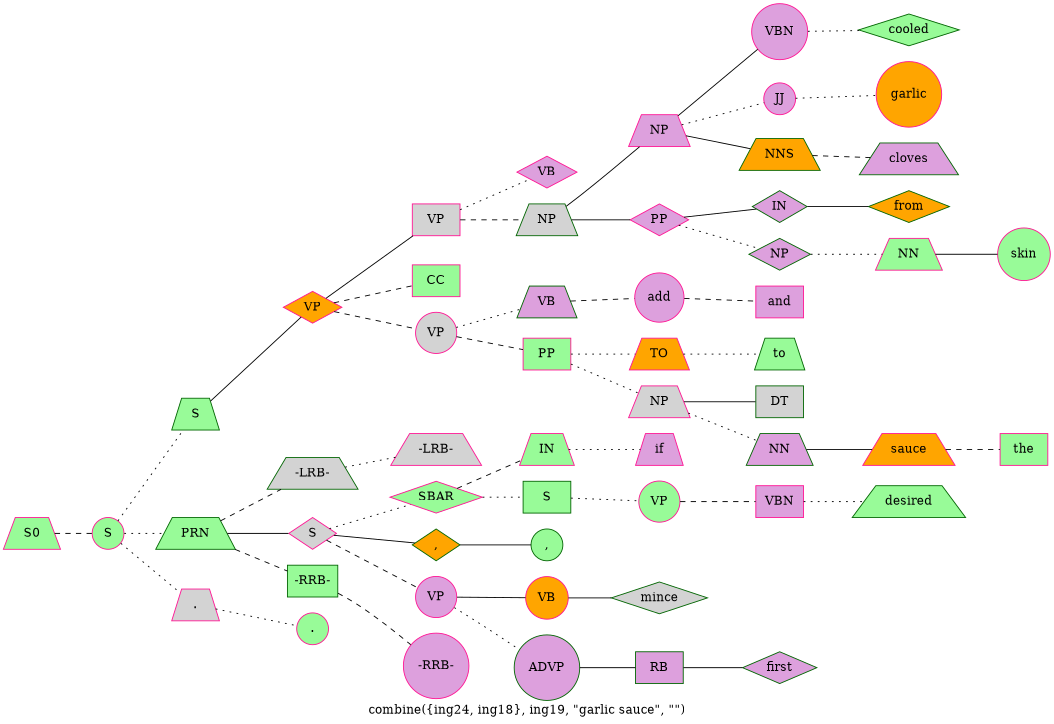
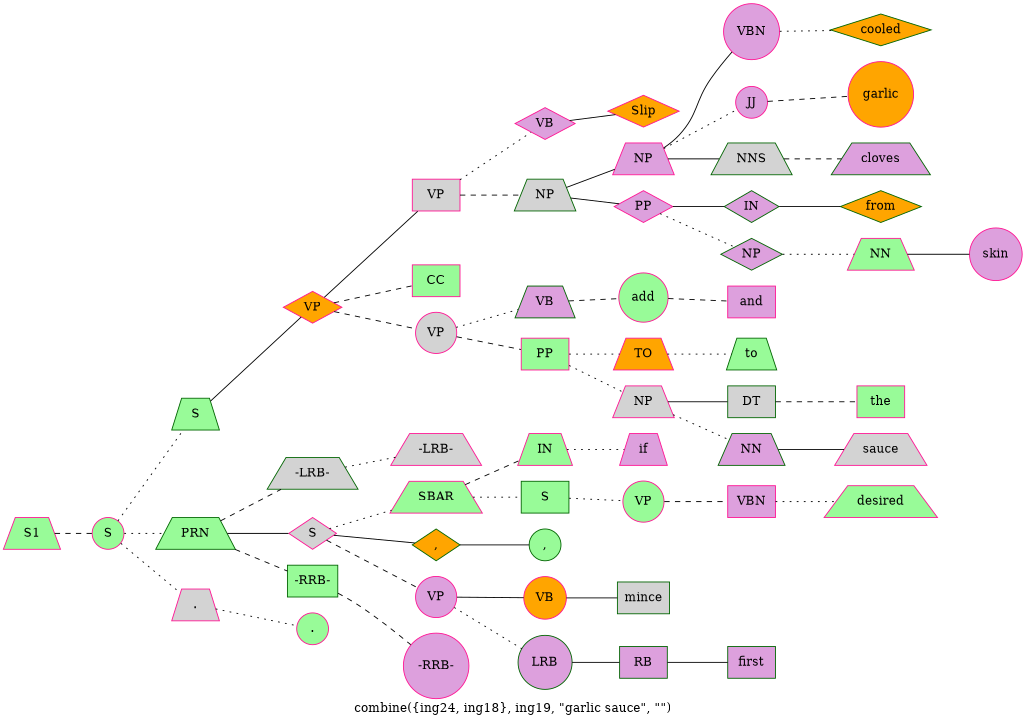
(909, 30) -> (881, 30)
(836, 97) -> (808, 99)
none -> (643, 111)
(780, 154) -> (752, 159)
(1024, 254) -> (996, 254)
(659, 298) -> (643, 298)
(909, 449) -> (881, 449)
(973, 449) -> (816, 402)
(436, 497) -> (436, 497)
(909, 502) -> (881, 502)
(32, 533) -> (32, 533)
(659, 598) -> (643, 598)
(547, 668) -> (545, 662)
(780, 668) -> (752, 662)
